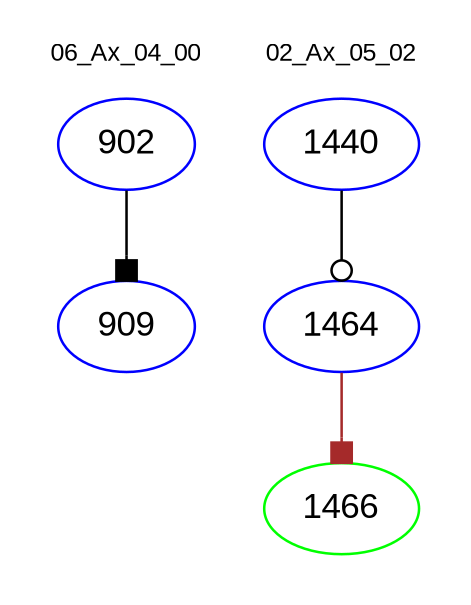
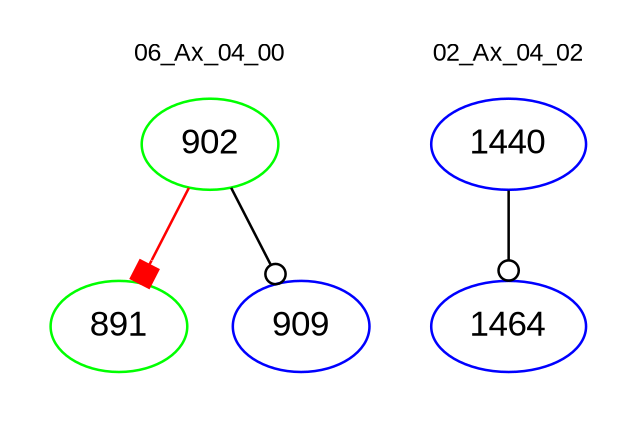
(342, 54) -> (509, 54)
(127, 144) -> (210, 144)
(127, 223) -> (251, 226)
none -> (119, 326)
(342, 509) -> none
